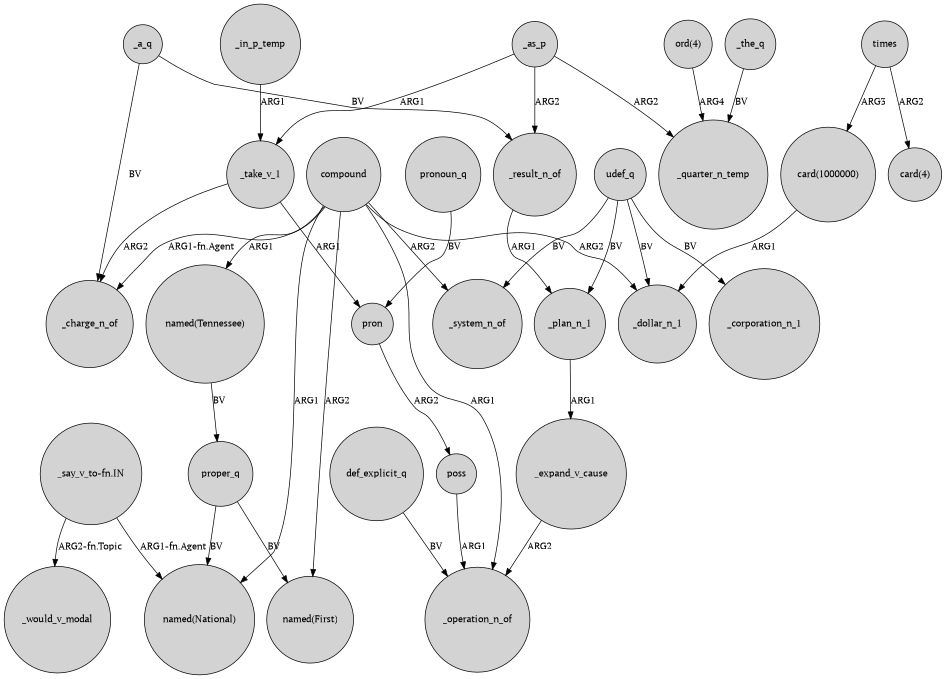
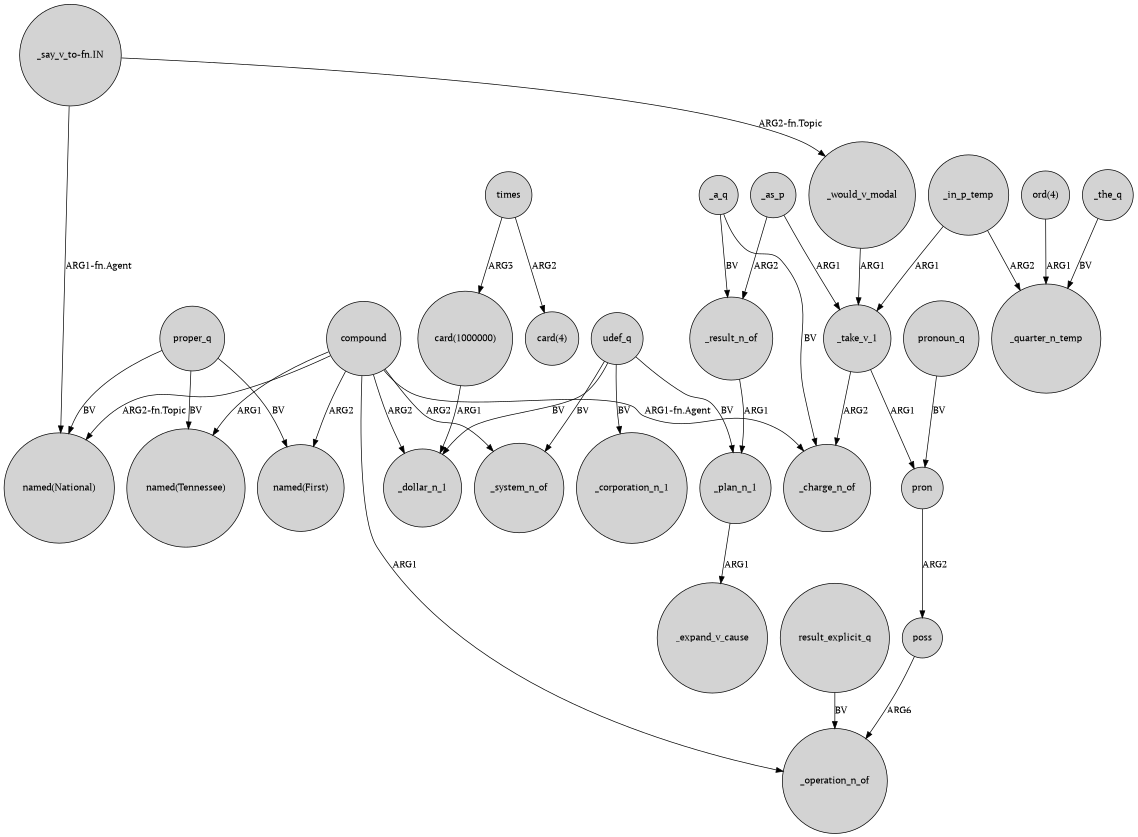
(613, 92) -> (1002, 257)
(712, 102) -> (1059, 266)
none -> (860, 273)
(307, 401) -> (154, 411)
(214, 409) -> (190, 391)
(377, 474) -> (835, 638)
(526, 545) -> none
(474, 547) -> (899, 711)
